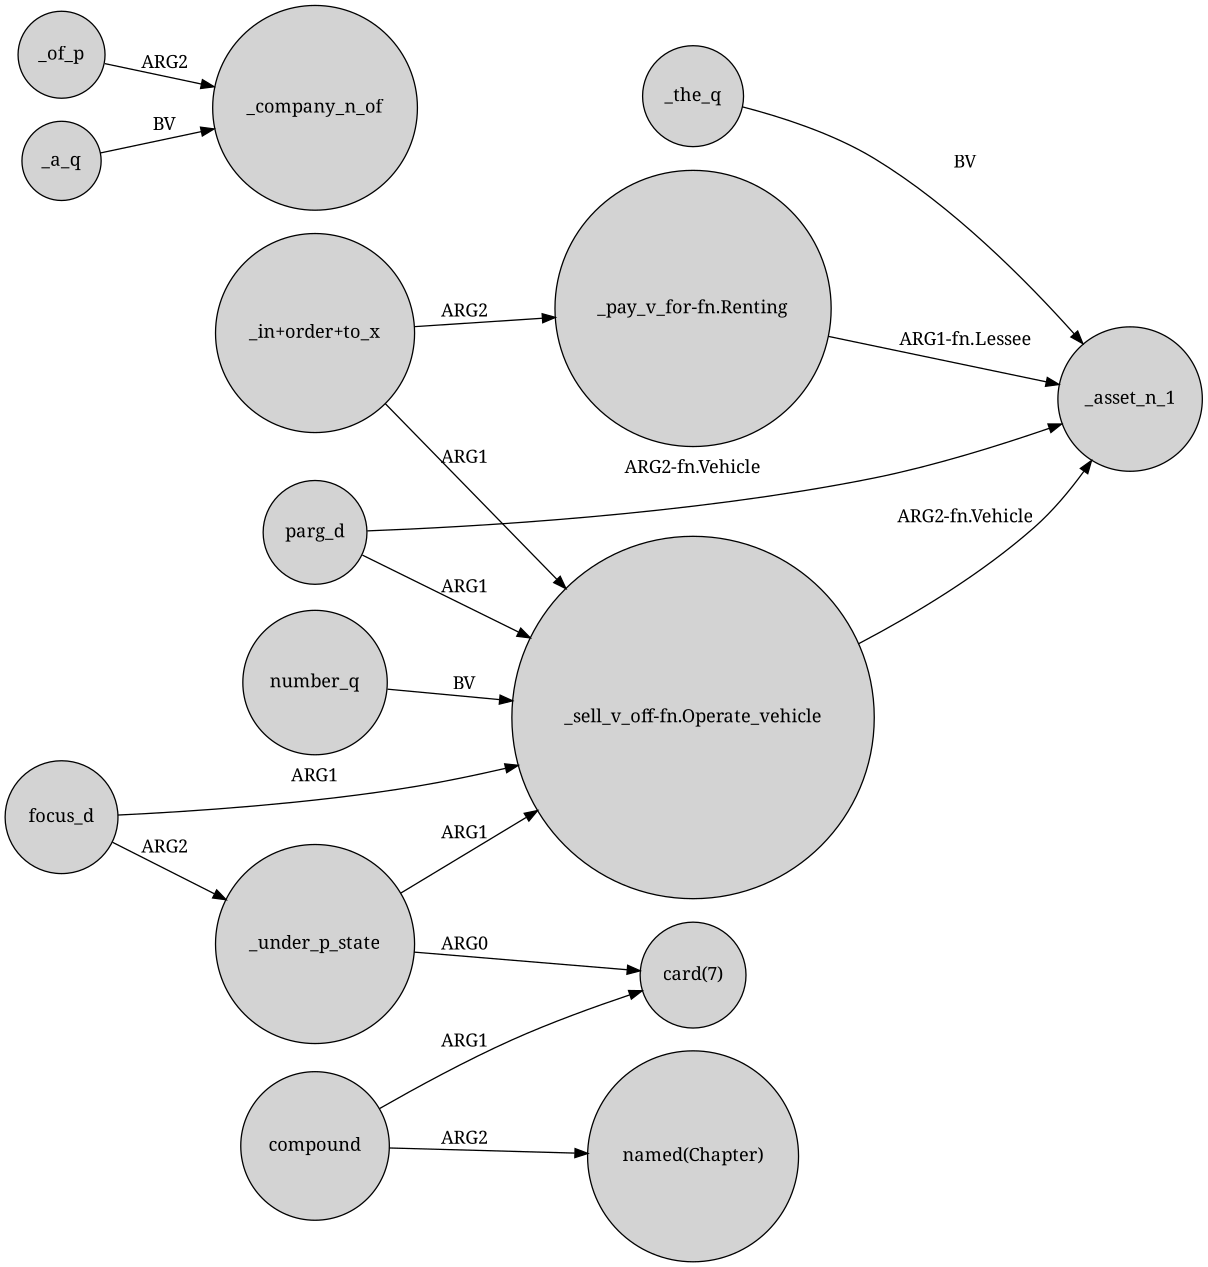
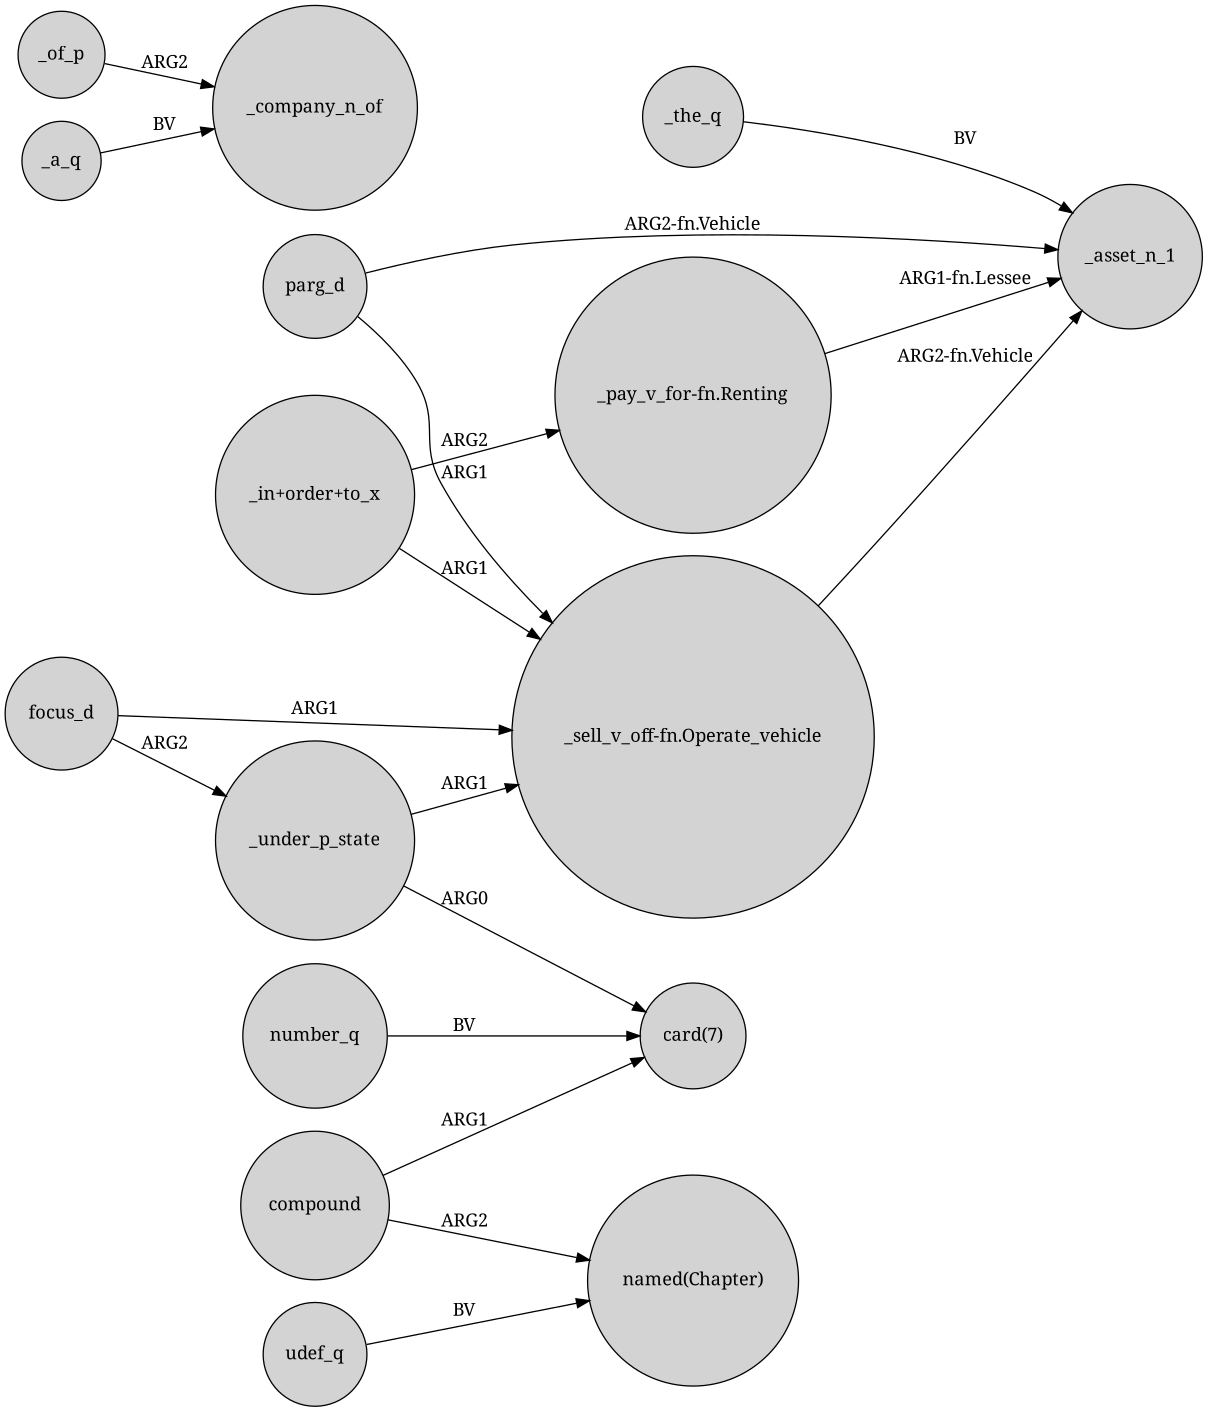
(443, 694) -> (507, 1036)
none -> (315, 1354)
